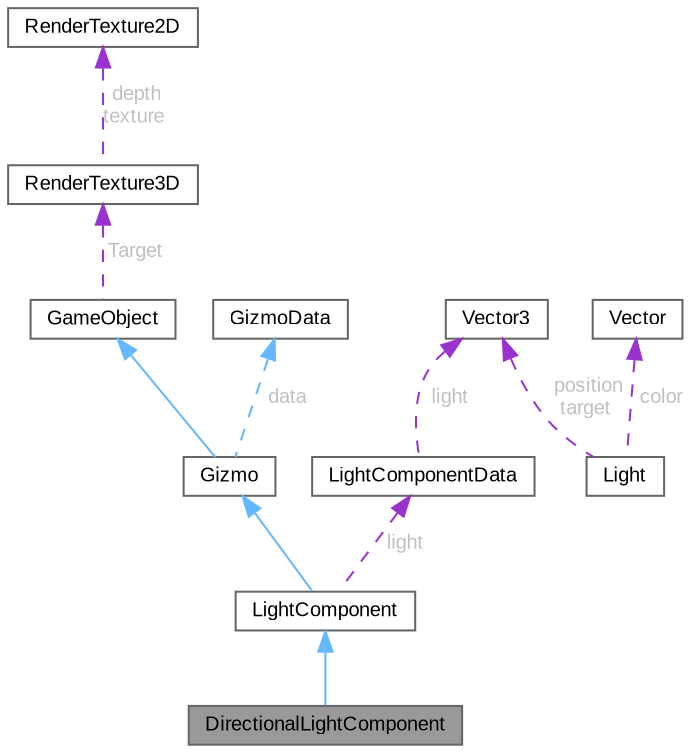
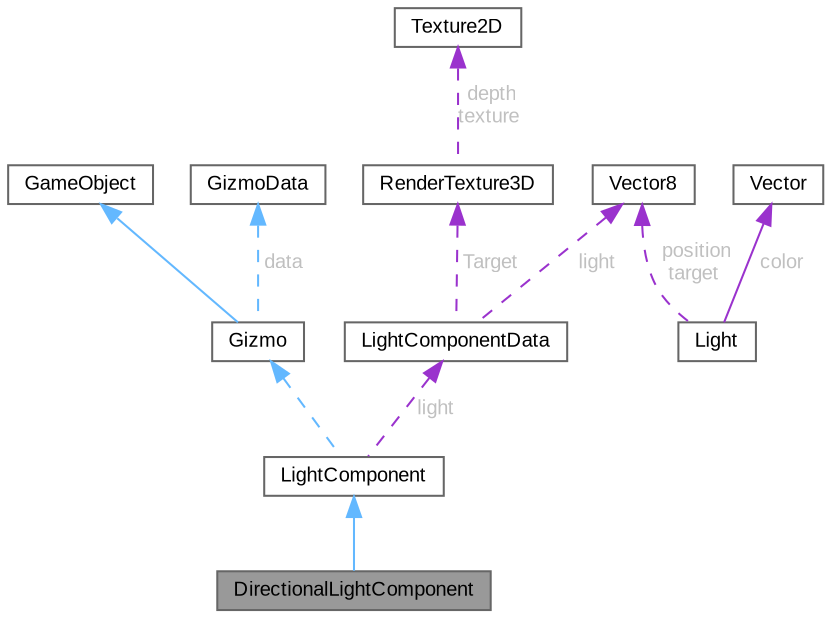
(103, 28) -> (458, 28)
(103, 262) -> (457, 274)
(497, 319) -> (644, 185)
(631, 409) -> (744, 273)
(283, 552) -> (312, 417)
